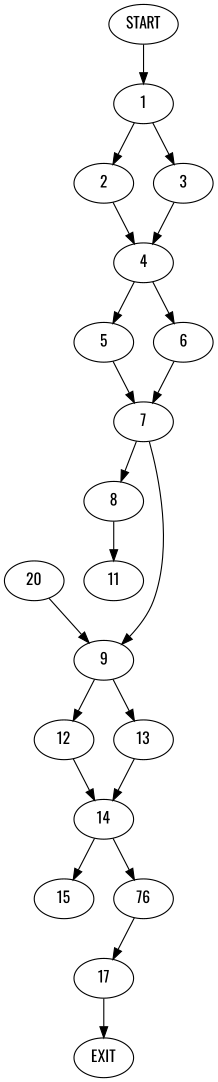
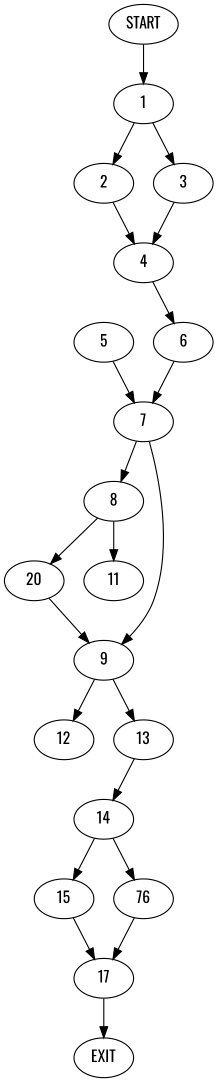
(126, 298) -> none
none -> (78, 537)
(81, 775) -> none
none -> (81, 934)
